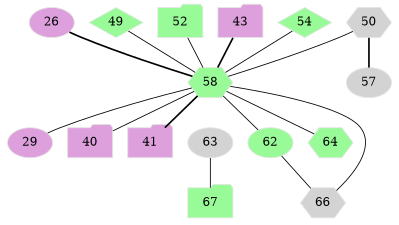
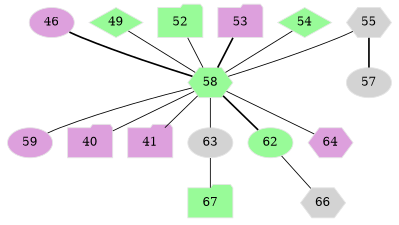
(52, 23) -> (52, 23)
(240, 23) -> (240, 23)
(369, 23) -> (369, 23)
(333, 111) -> (210, 113)
(181, 112) -> (181, 112)
(241, 113) -> (241, 113)
(30, 143) -> (30, 143)
(331, 143) -> (331, 143)
